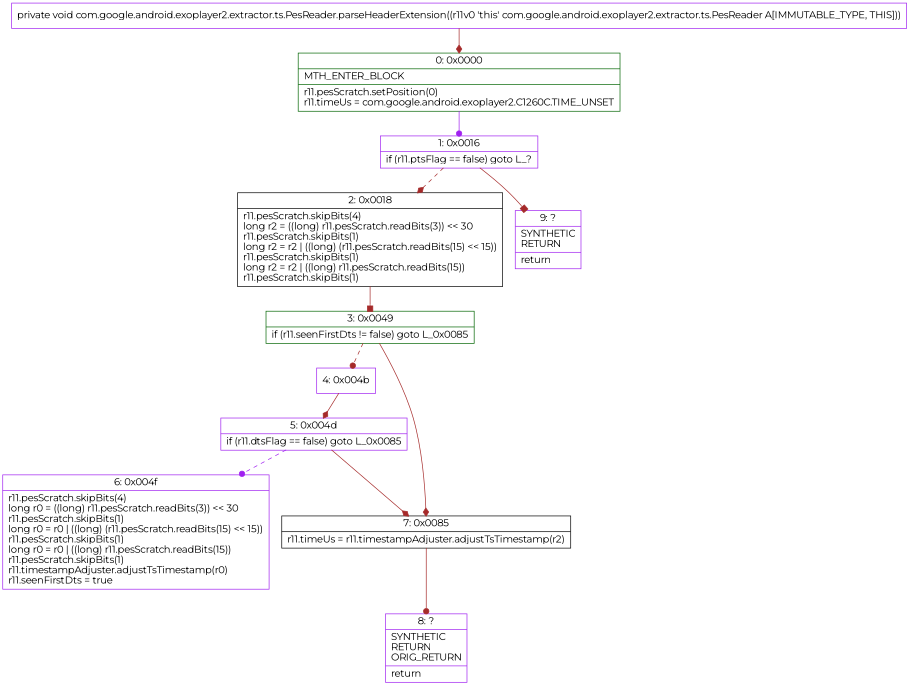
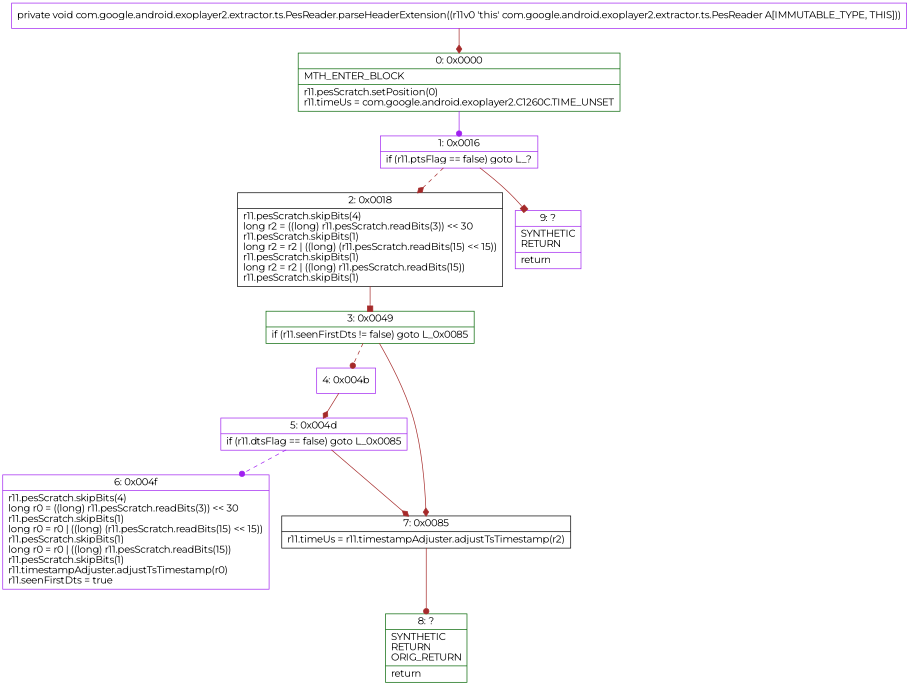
(426, 648) -> (426, 648)
